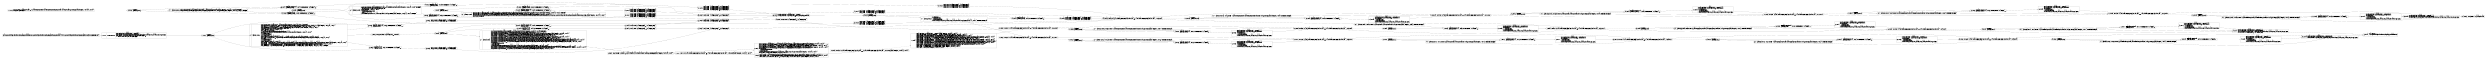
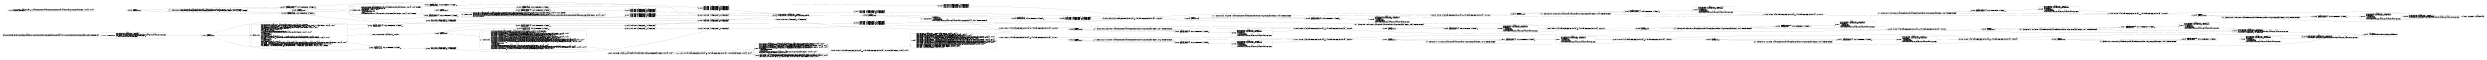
(1855, 13) -> none
